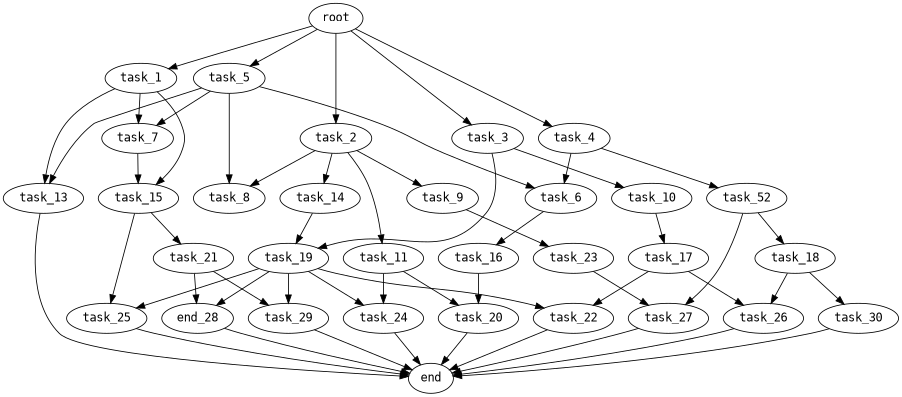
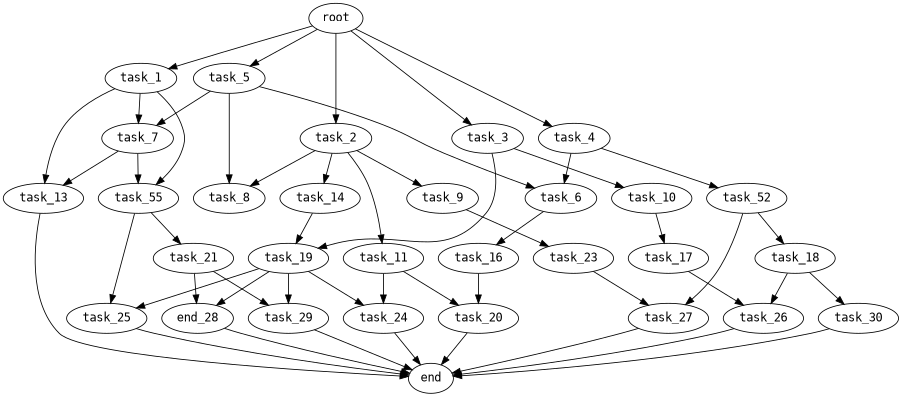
(116, 116) -> (94, 166)
(138, 198) -> (138, 198)
(573, 318) -> none
